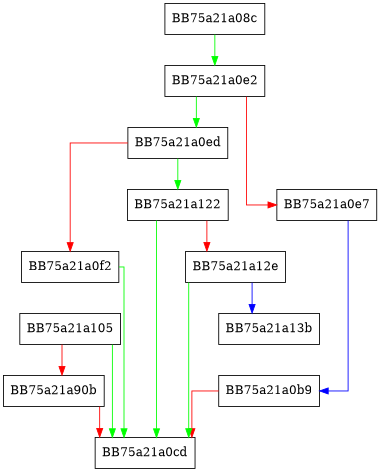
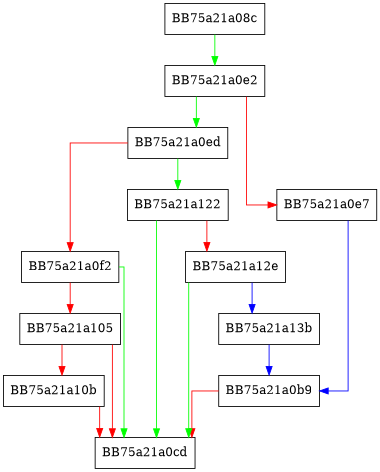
none -> (70, 294)
none -> (269, 356)
(112, 387) -> (112, 387)
(54, 391) -> (54, 391)
